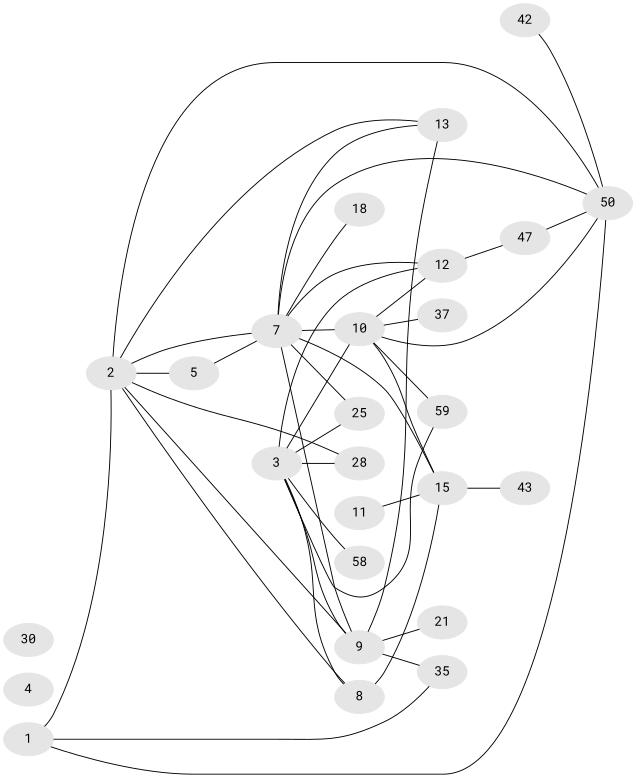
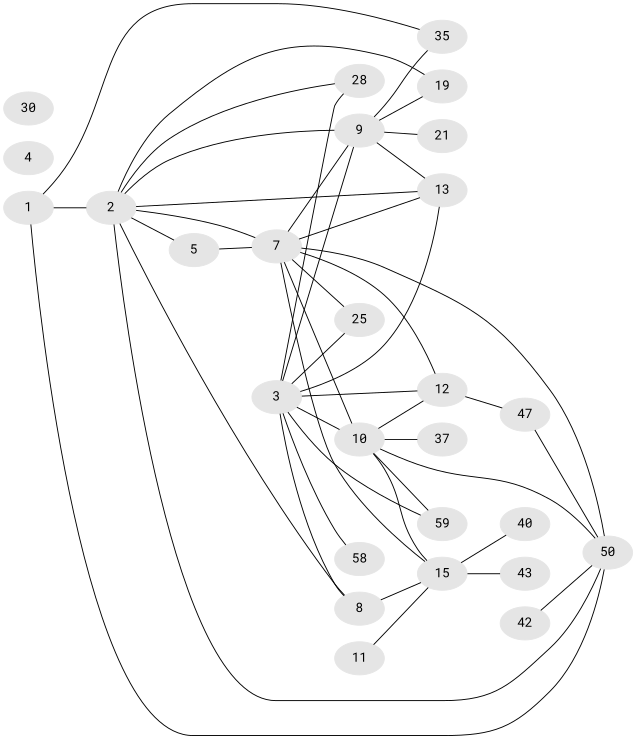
none -> (442, 86)
(360, 210) -> none
none -> (400, 323)
none -> (525, 524)
